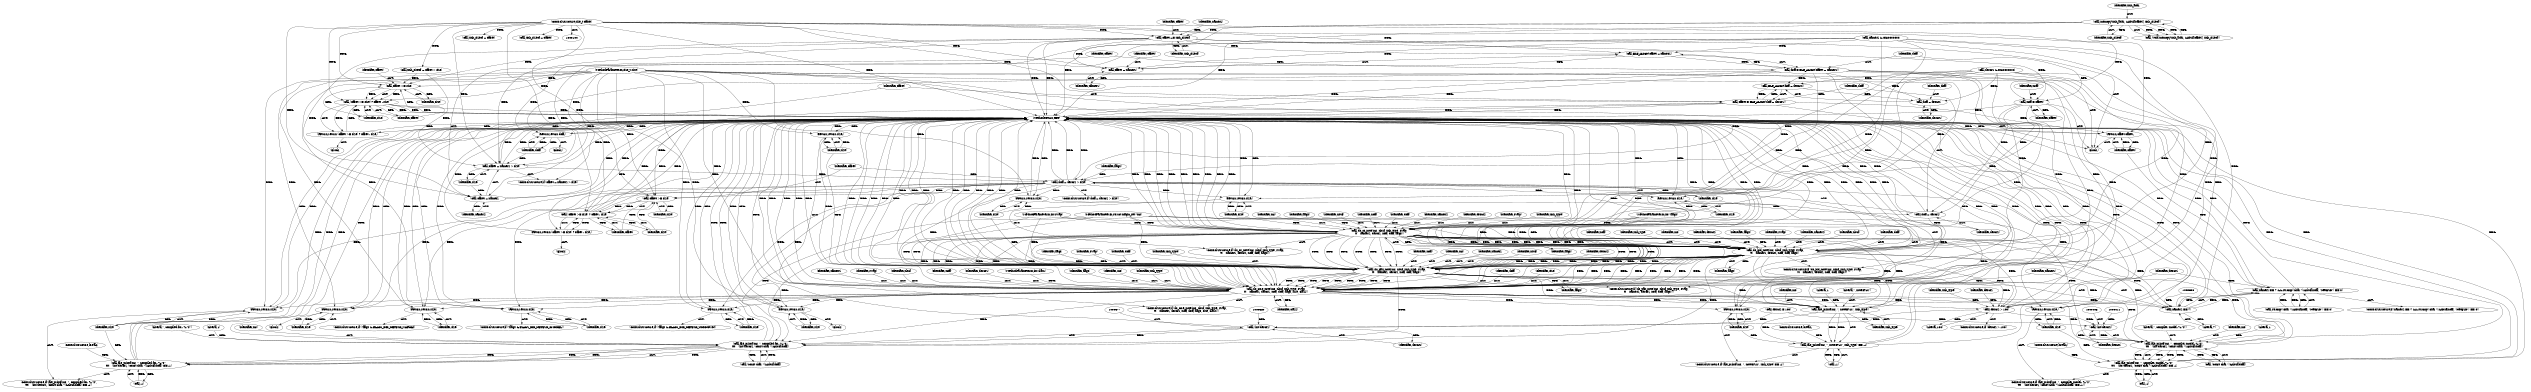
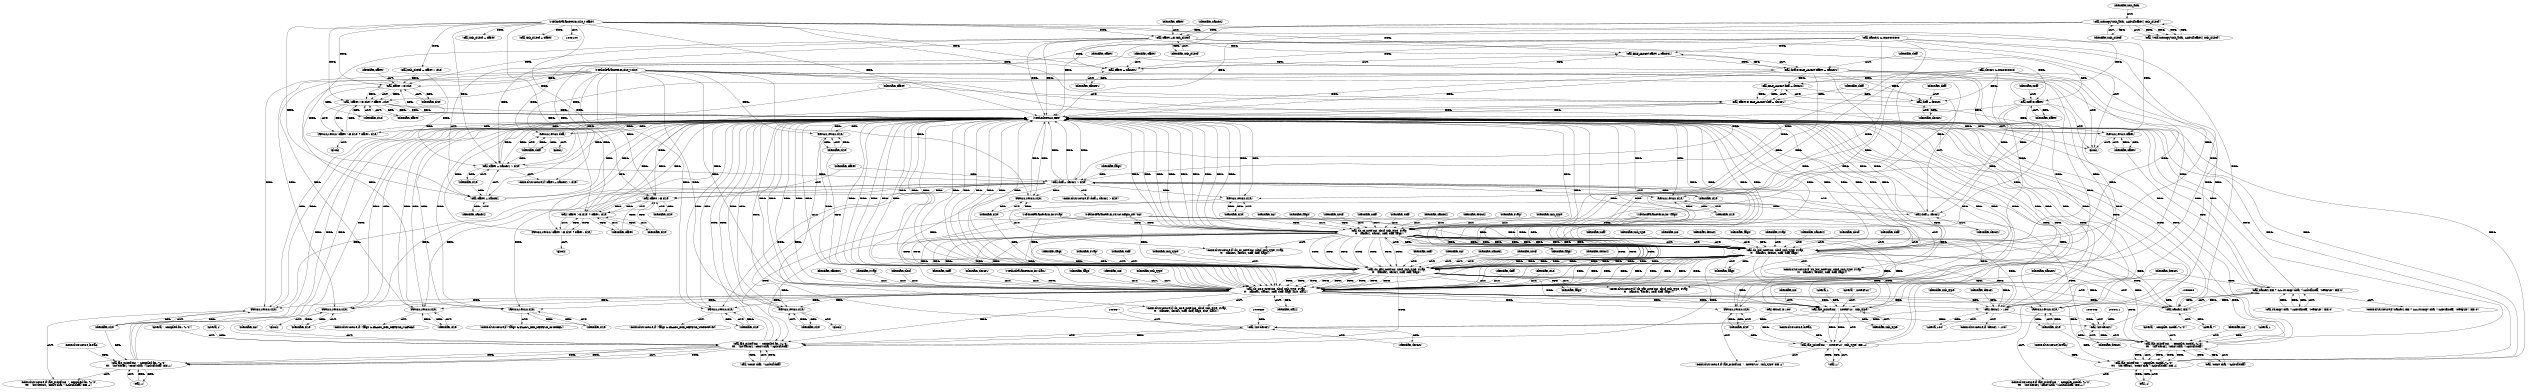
(572, 22) -> (572, 22)
(2120, 134) -> (2120, 134)
